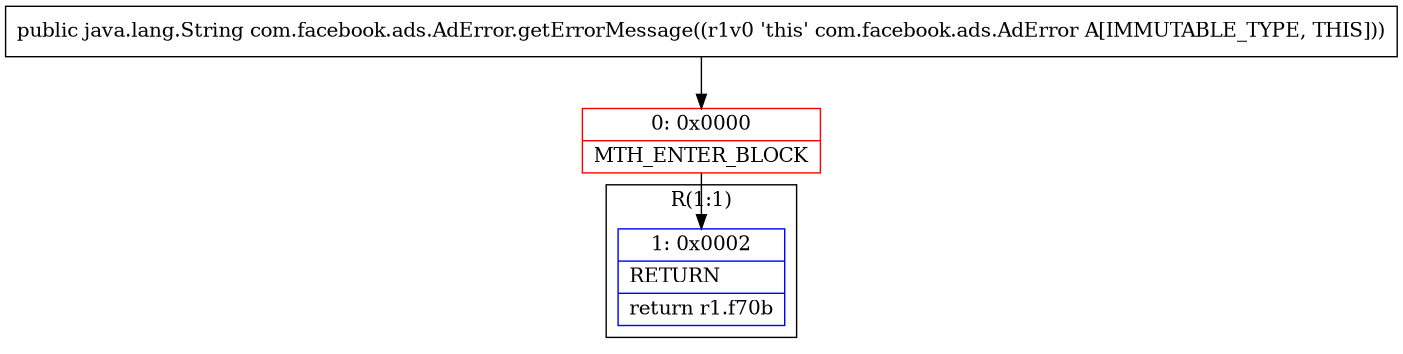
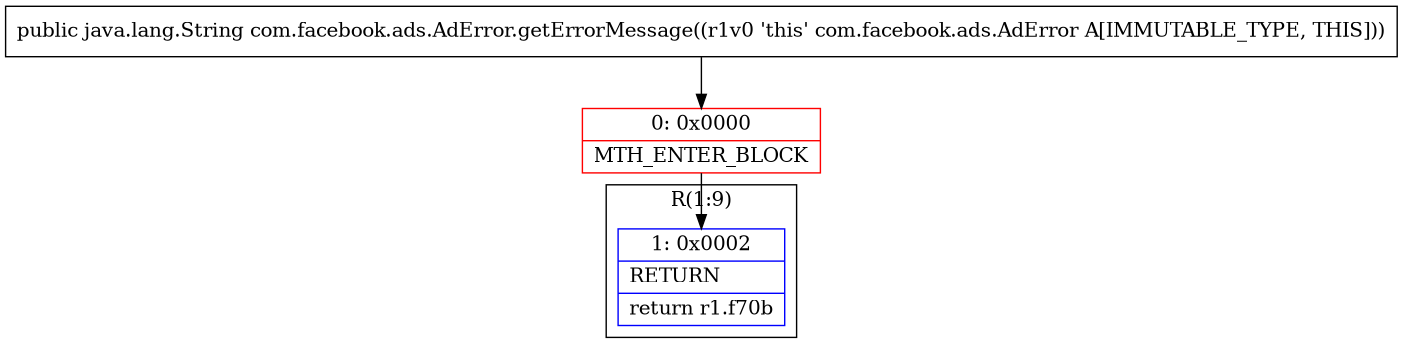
(701, 201) -> (701, 201)
